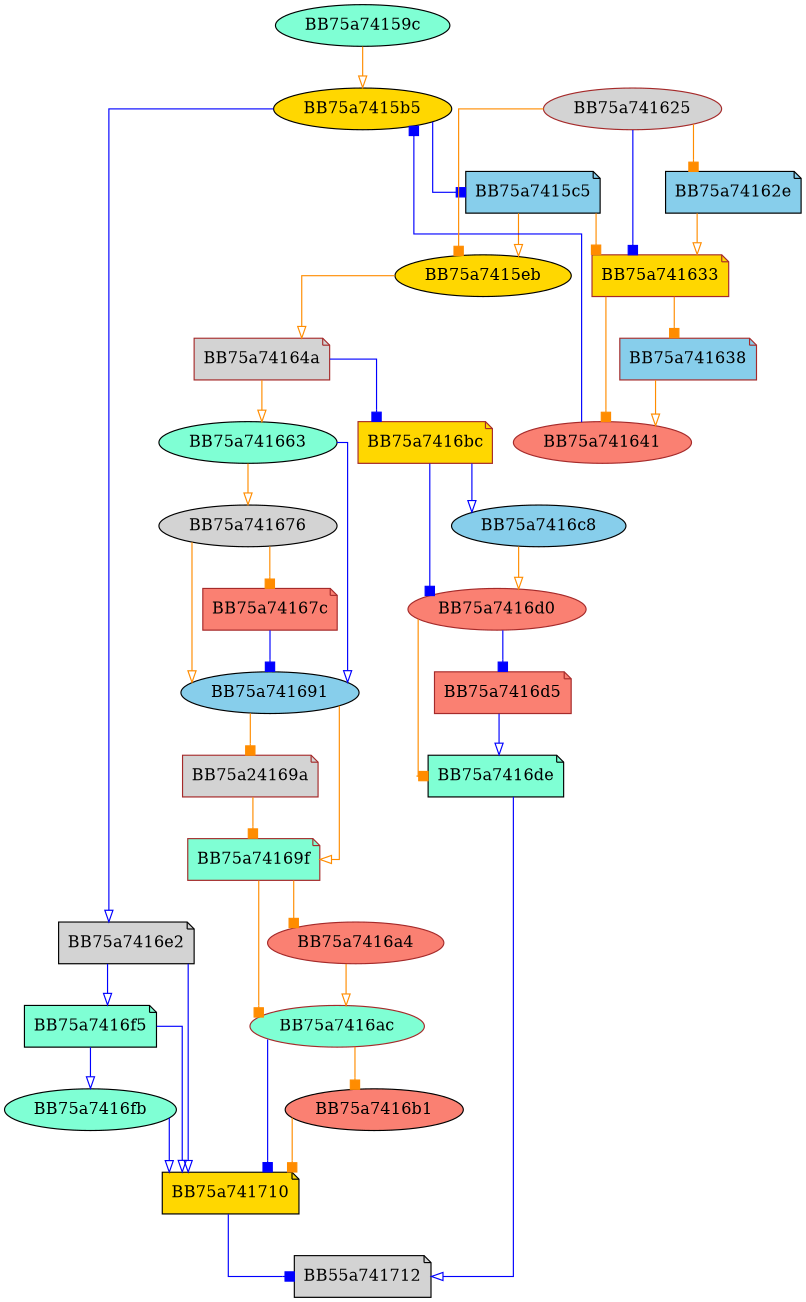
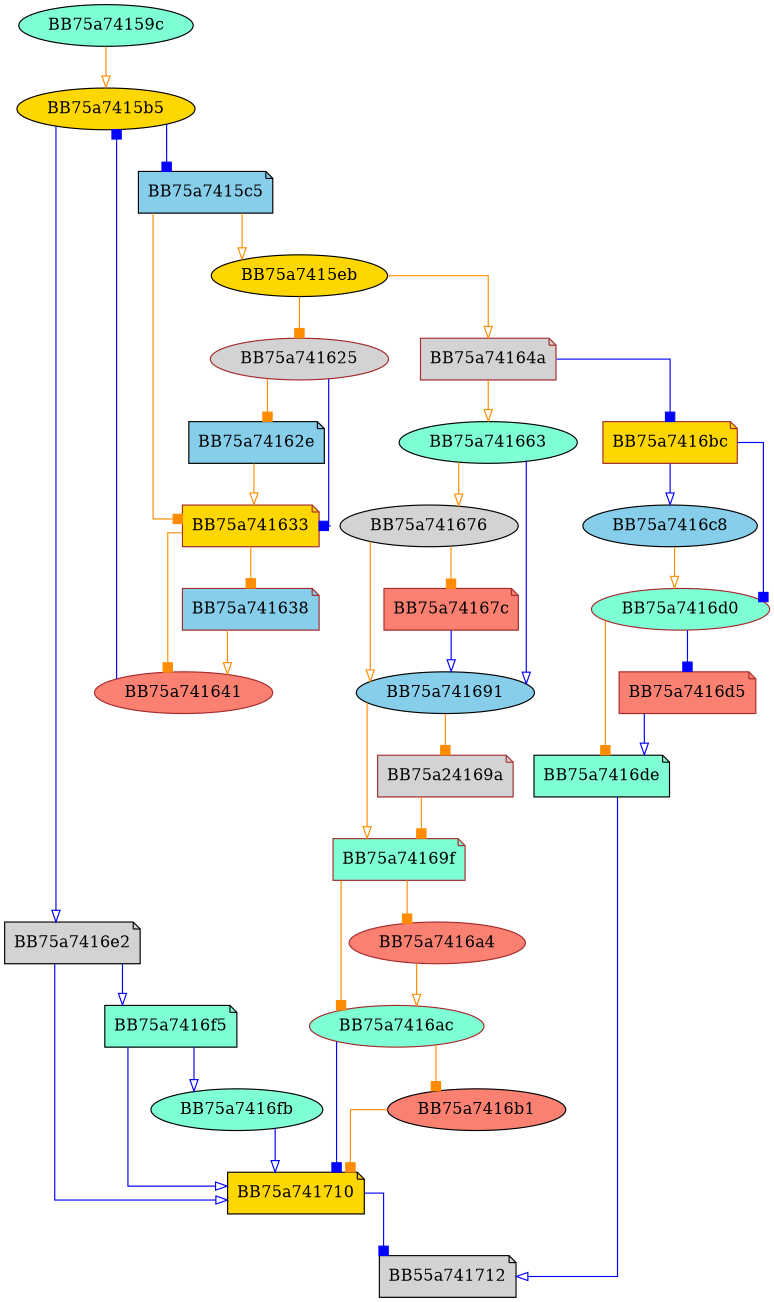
(459, 134) -> (299, 311)
(497, 609) -> (681, 609)
(270, 645) -> (451, 645)
